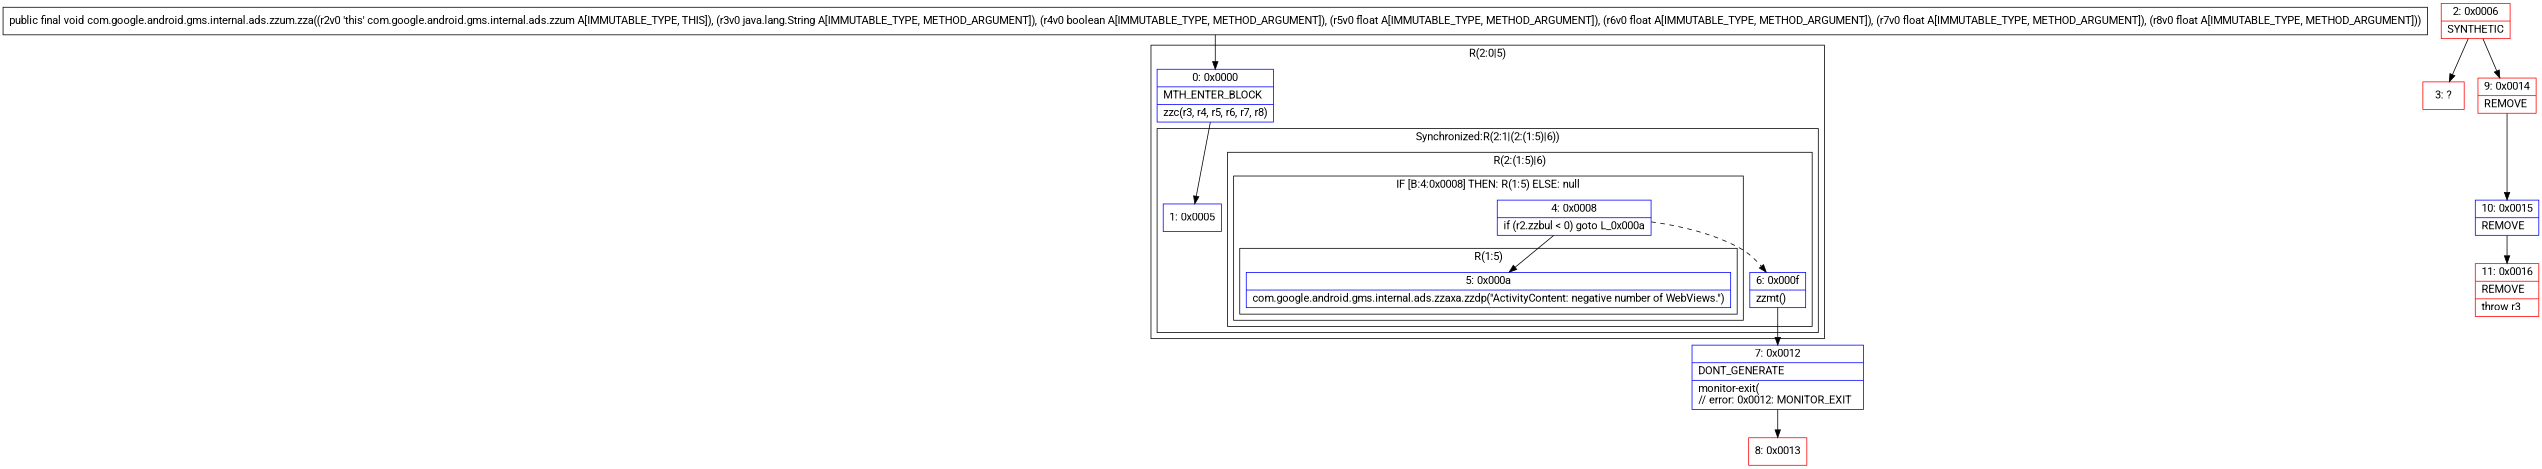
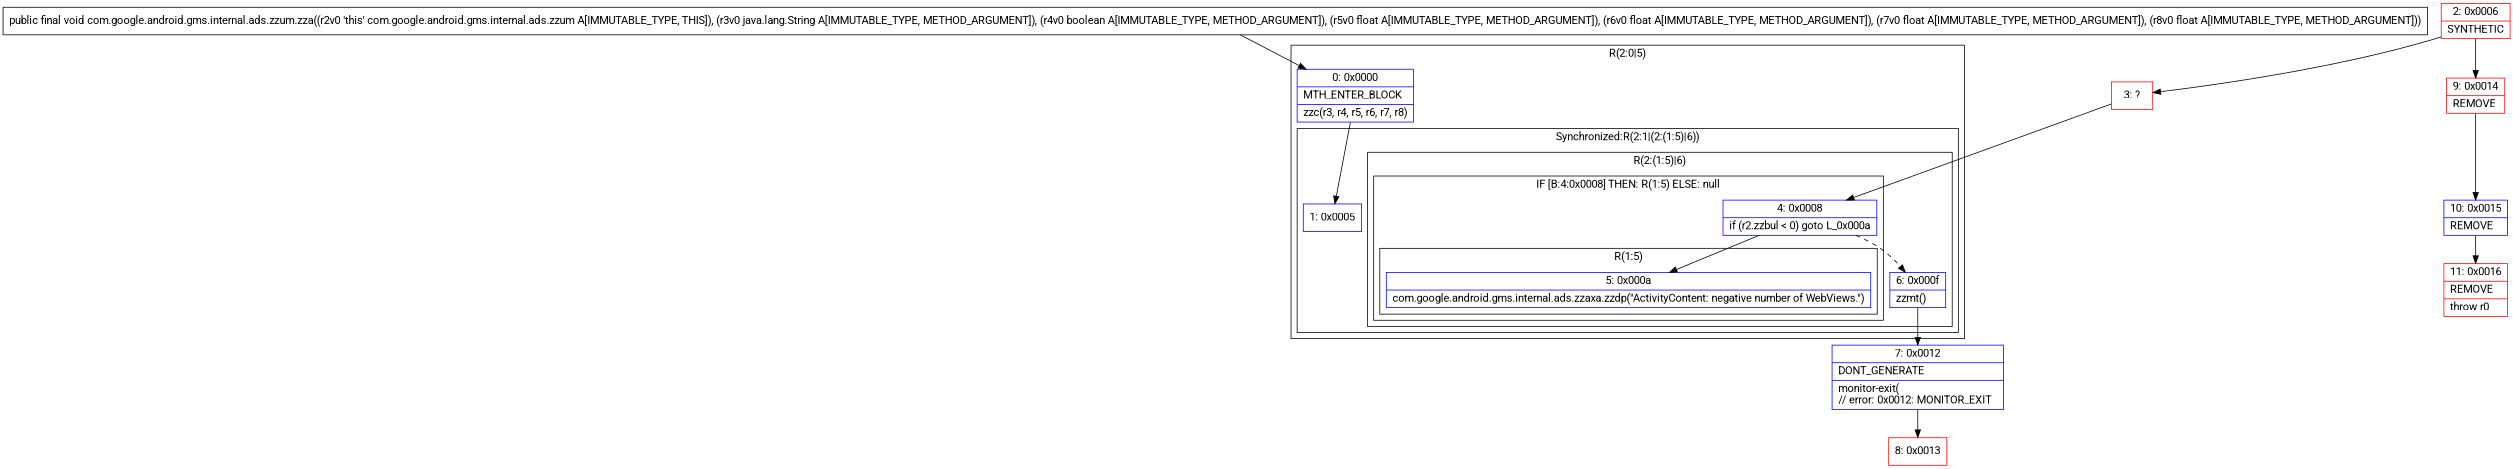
none -> (1982, 151)
(2501, 307) -> (2470, 307)
